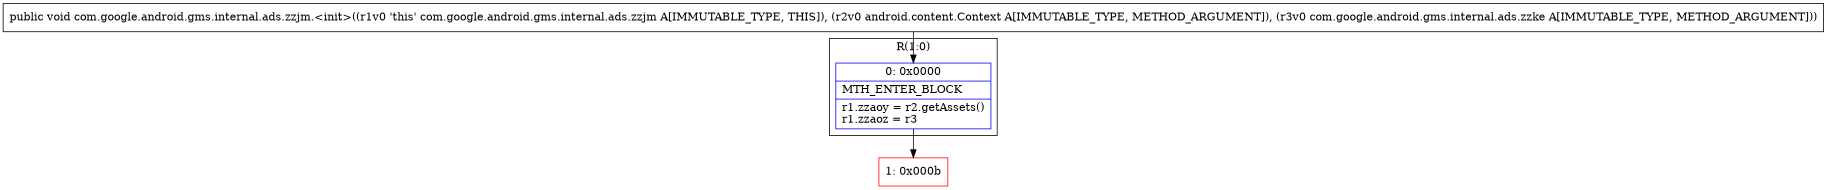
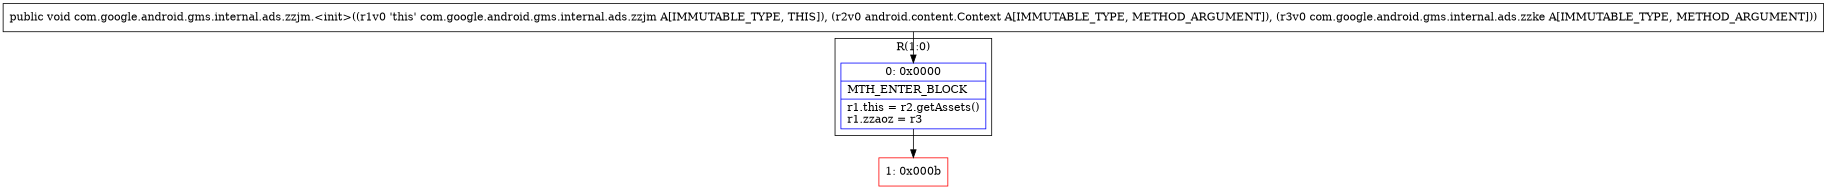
(913, 108) -> (913, 108)
